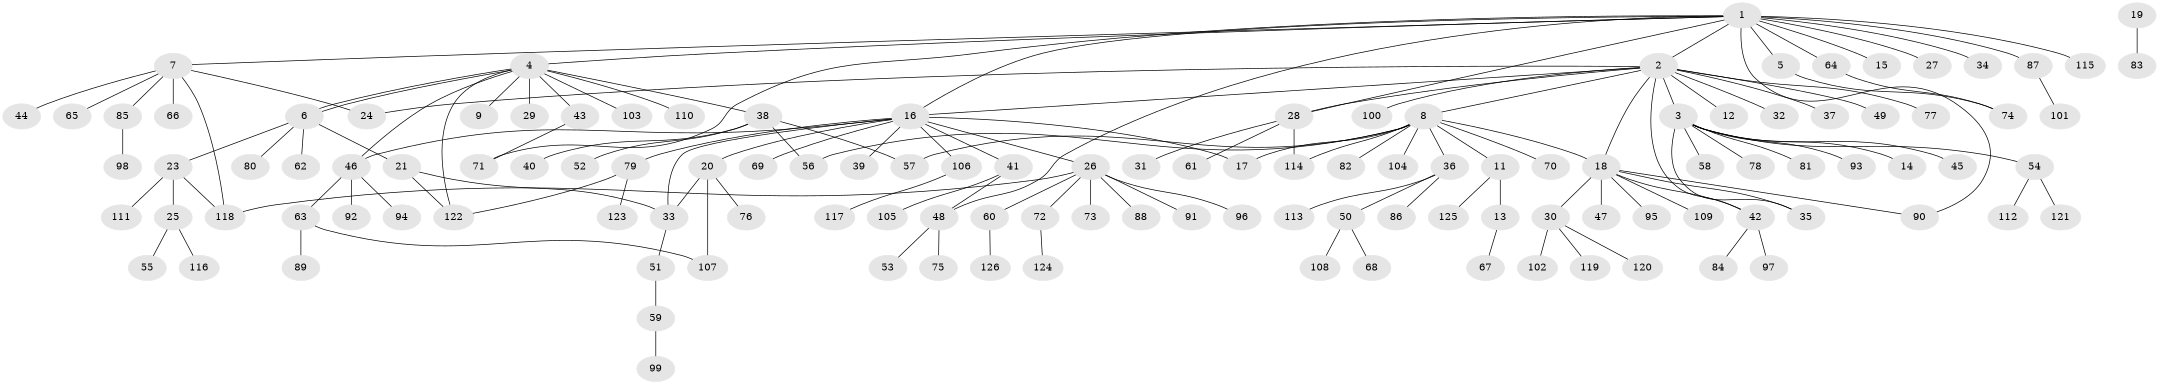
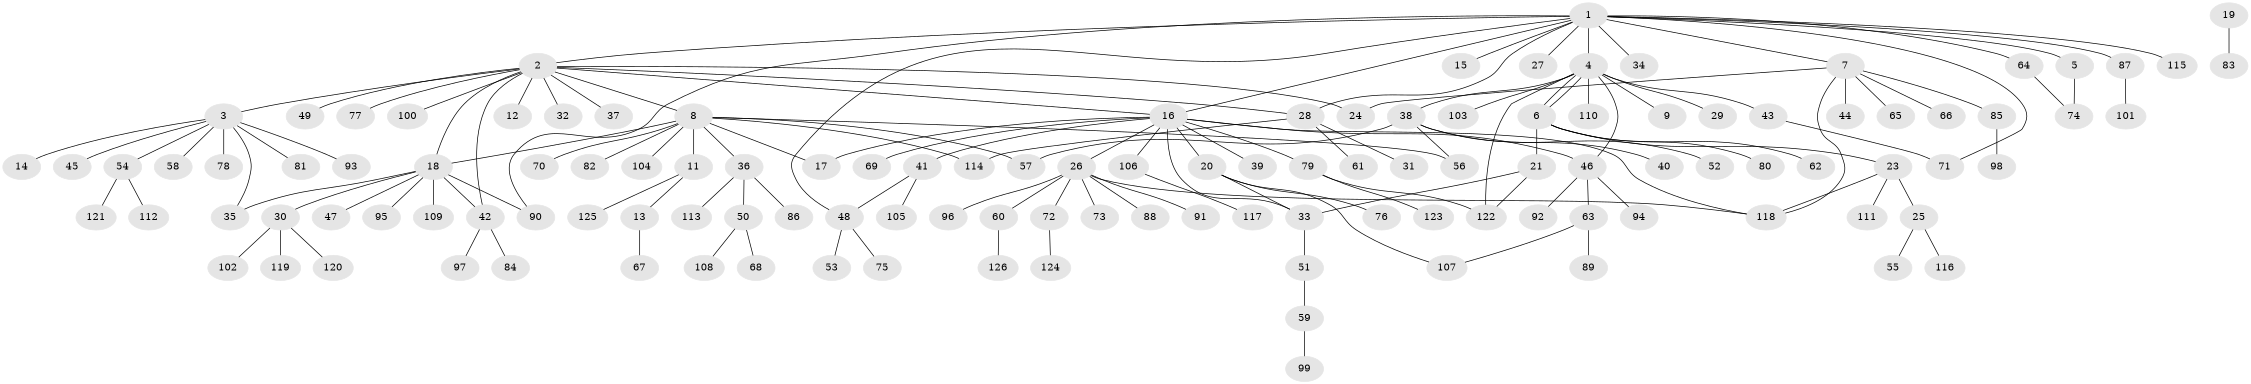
none -> (1490, 135)
